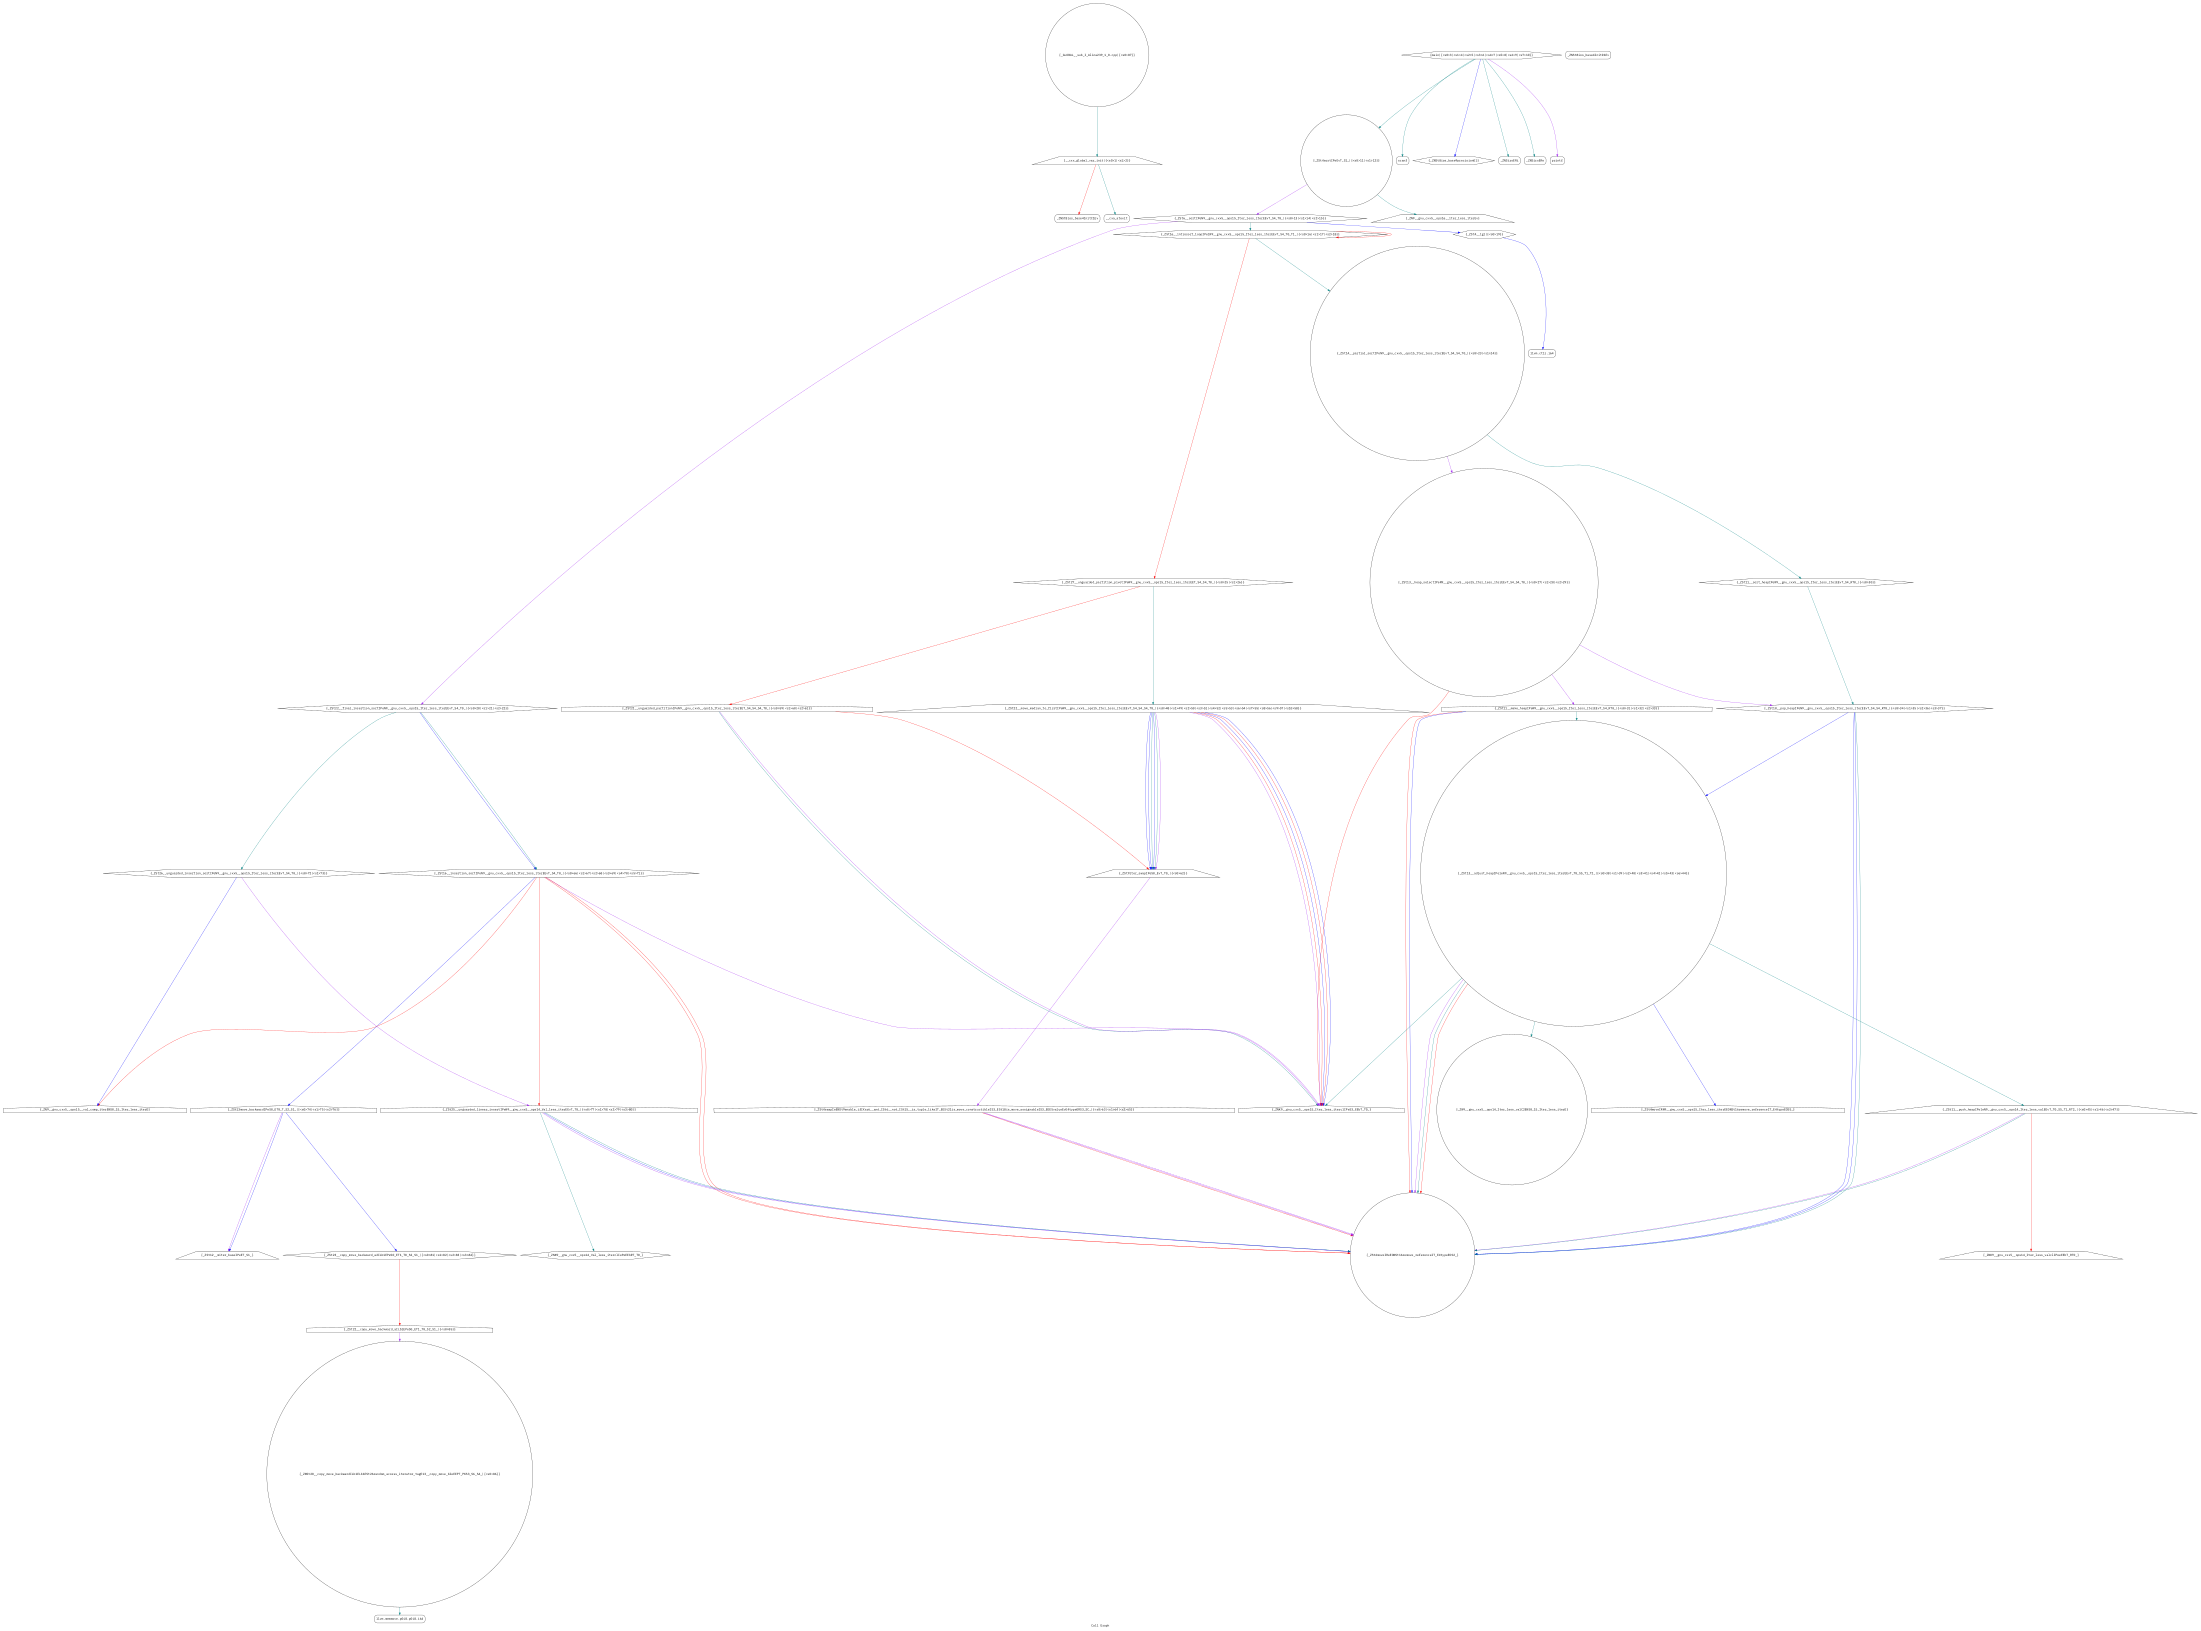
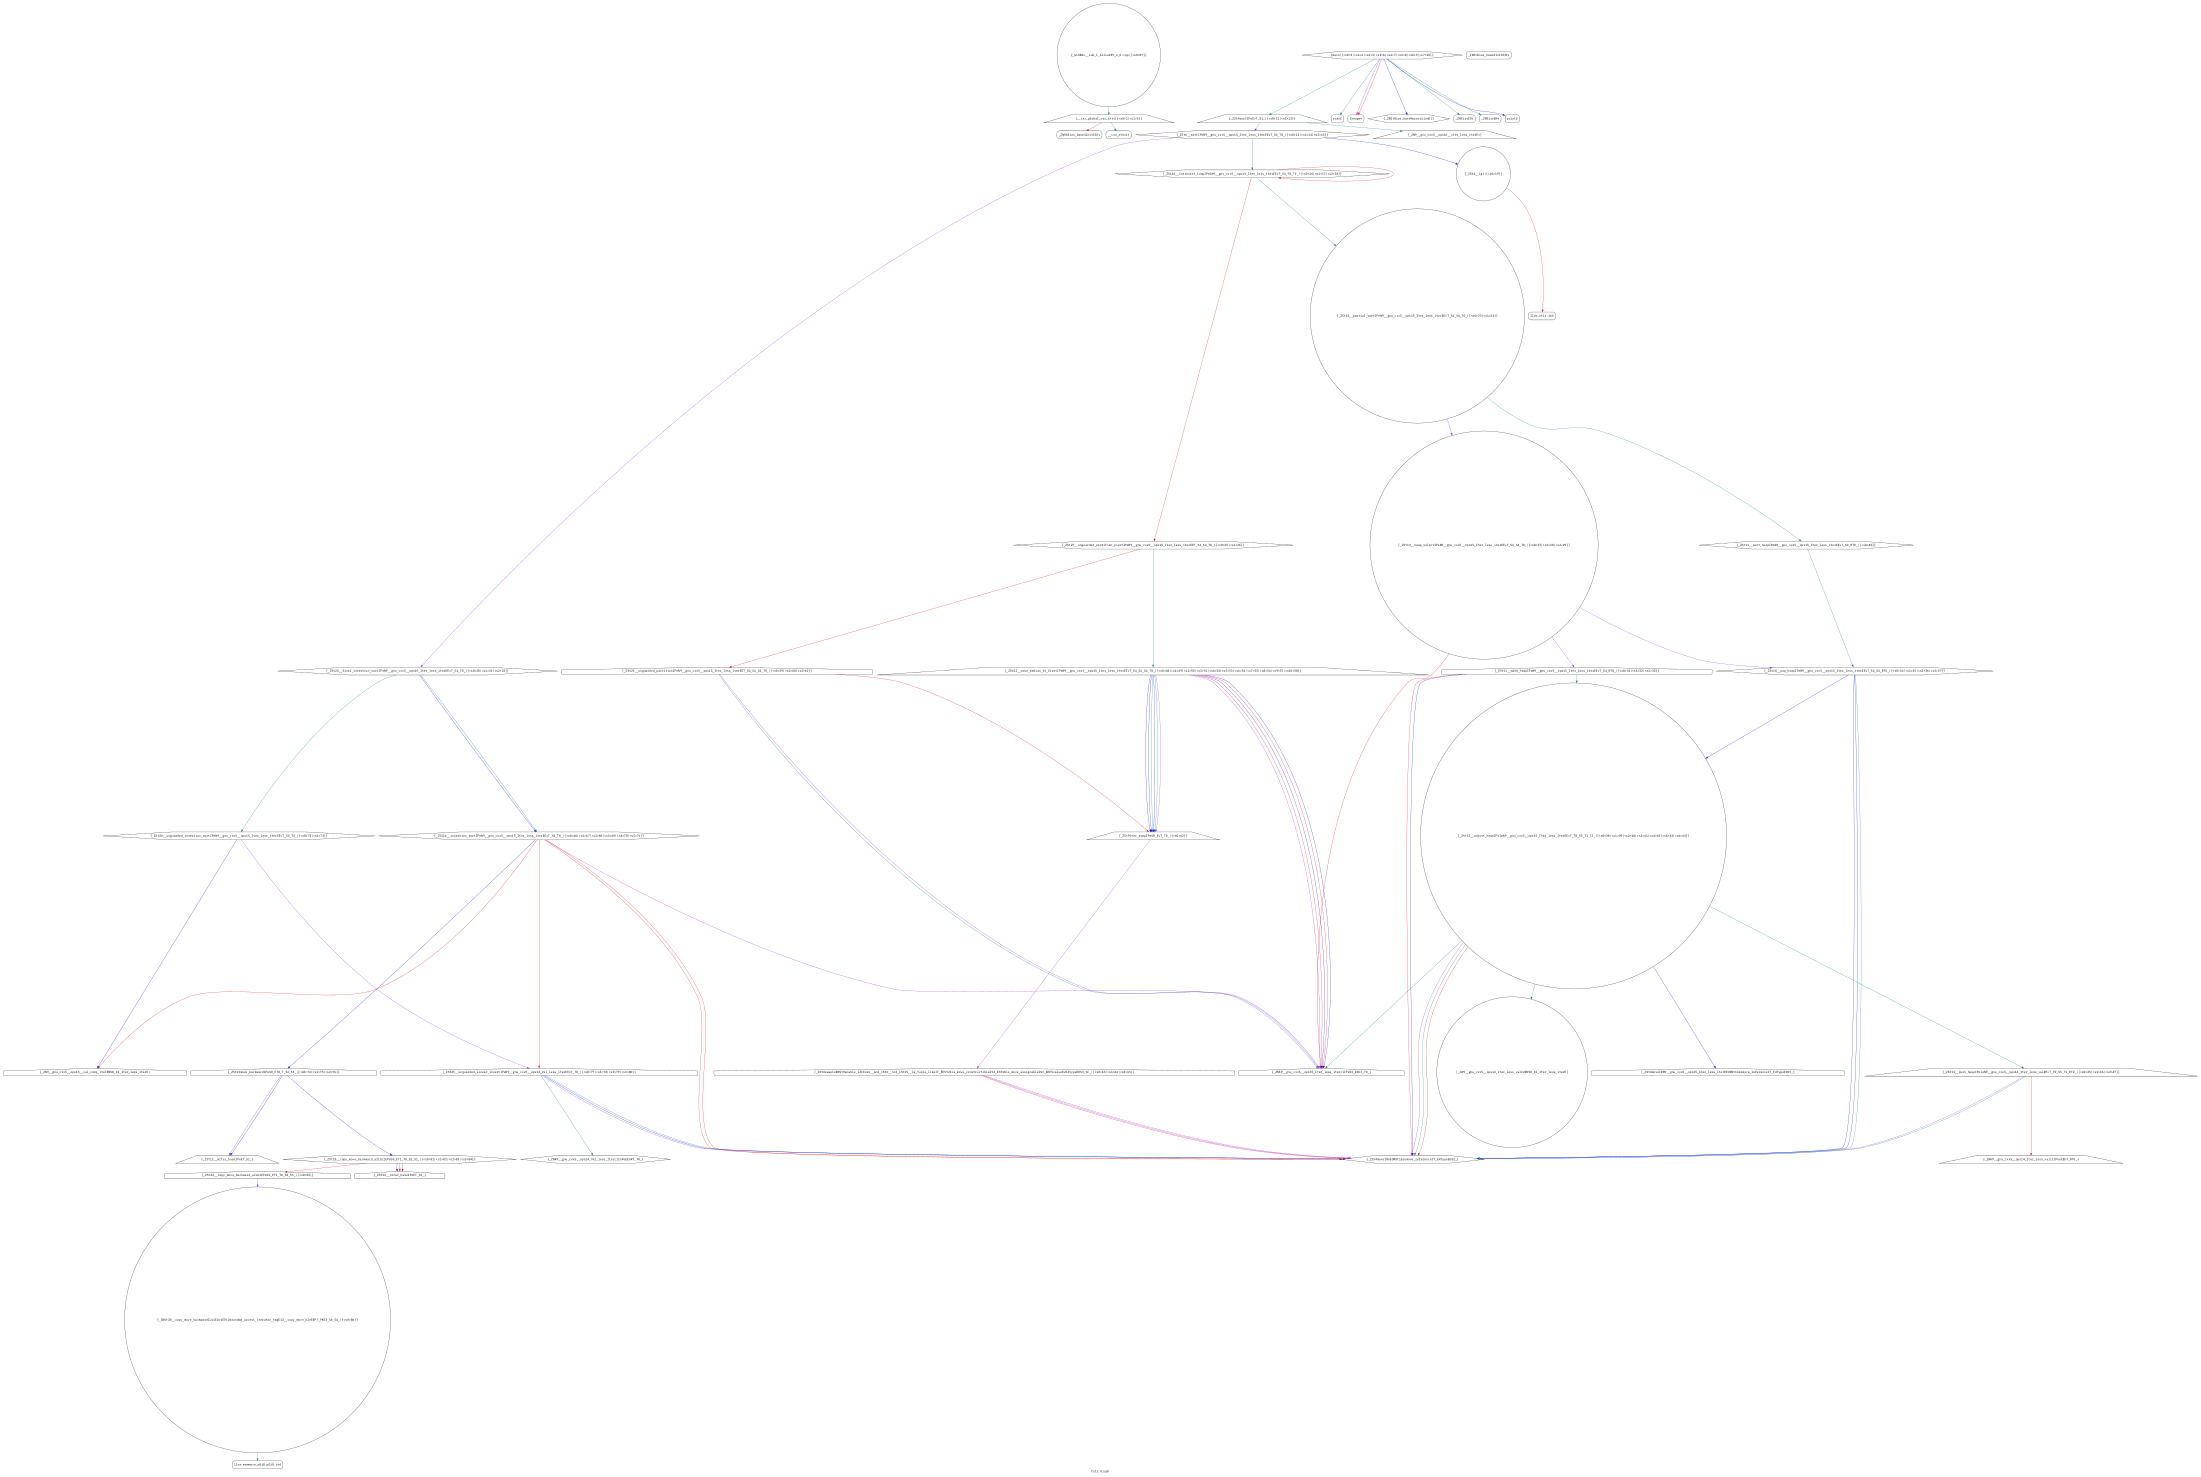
(1536, 98) -> (1441, 96)
none -> (1356, 119)
(1346, 161) -> (1262, 119)
(1484, 234) -> (1483, 174)
(1543, 282) -> (1539, 244)
none -> (400, 1175)
(1413, 1255) -> (1413, 1159)
